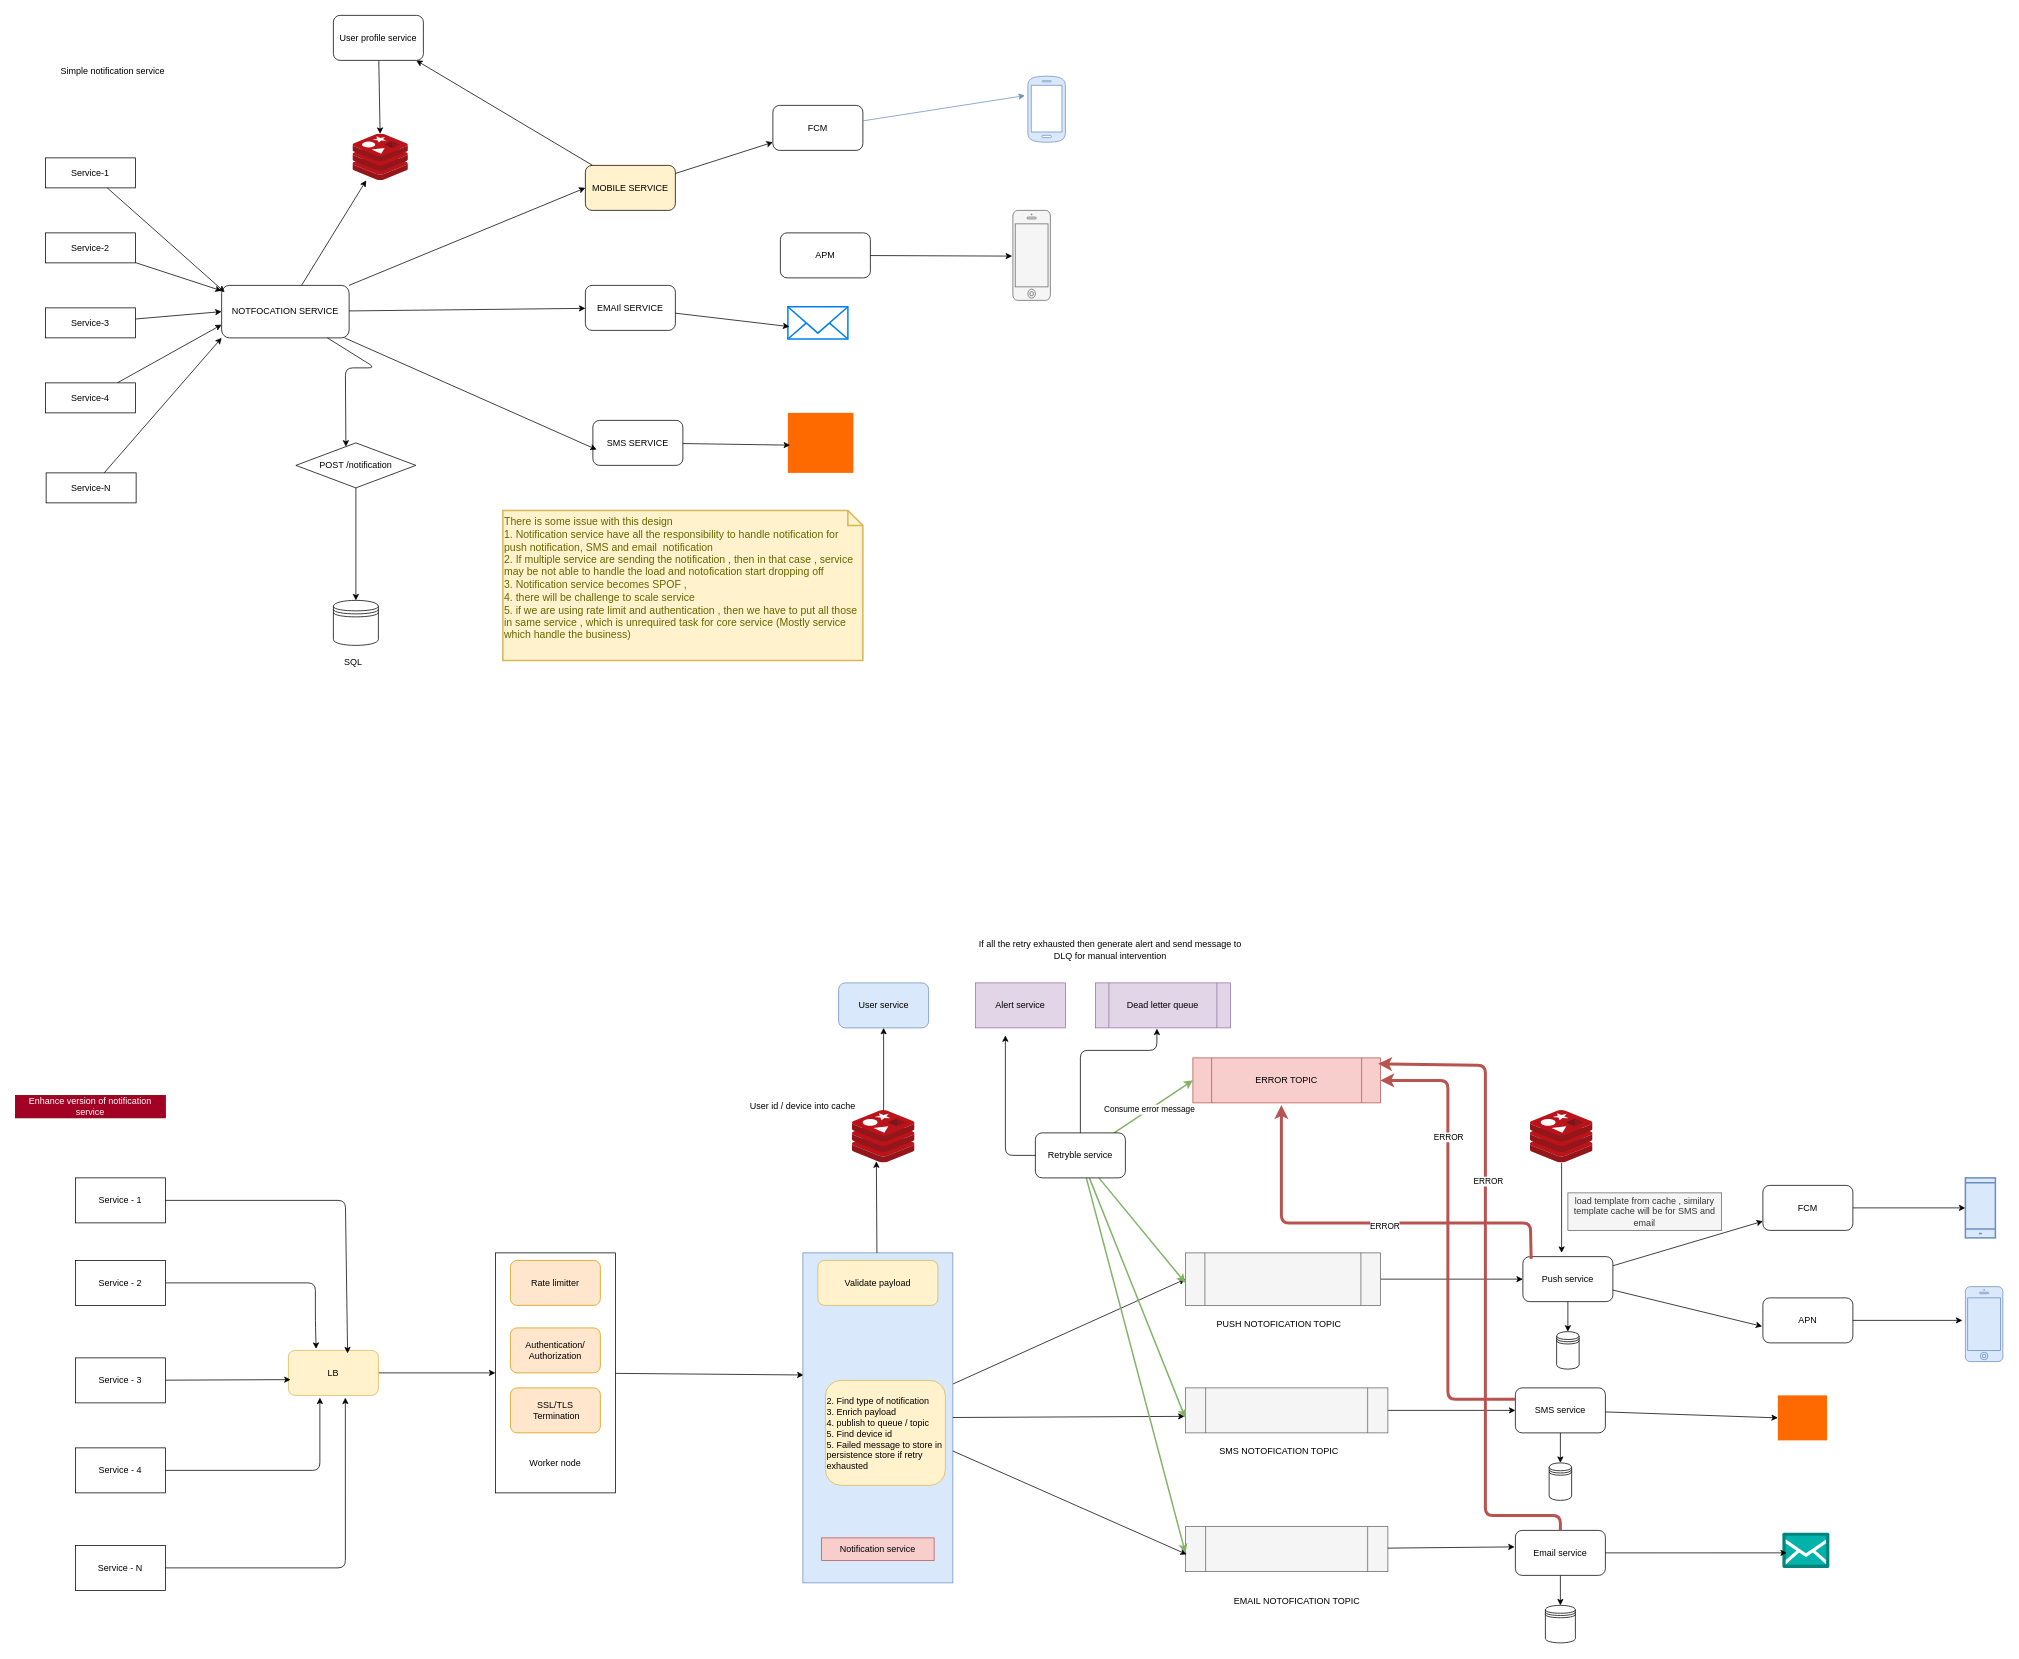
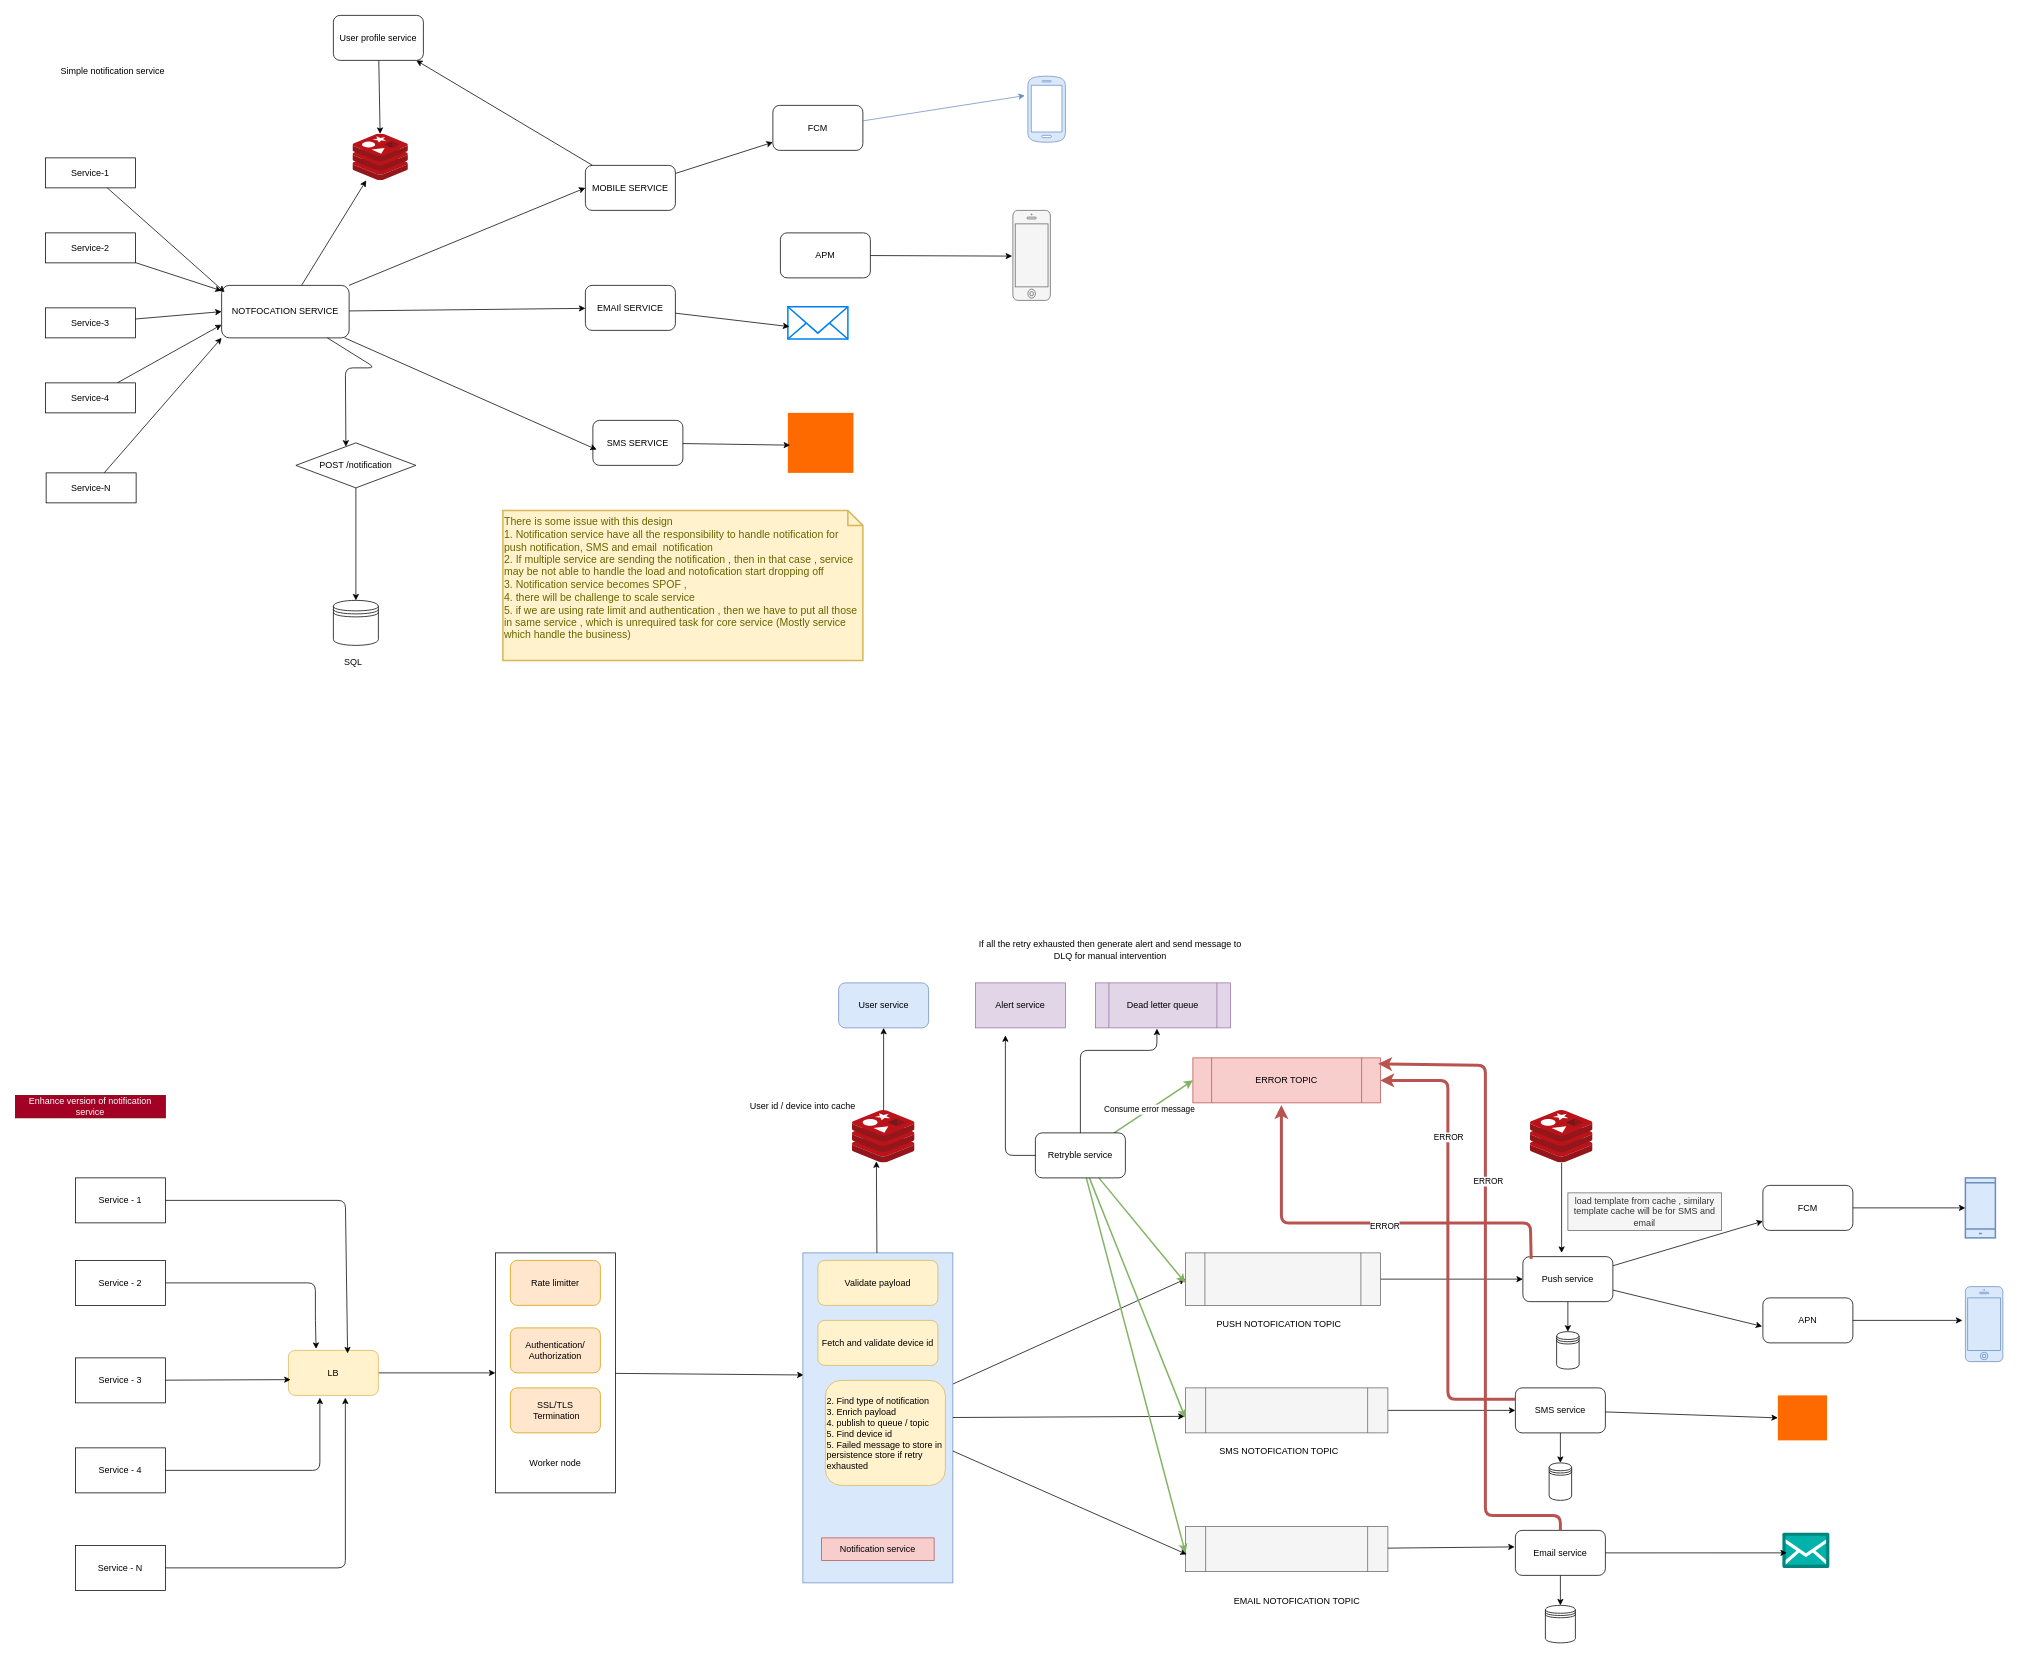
(630, 188) -> (630, 188)
none -> (878, 1343)
